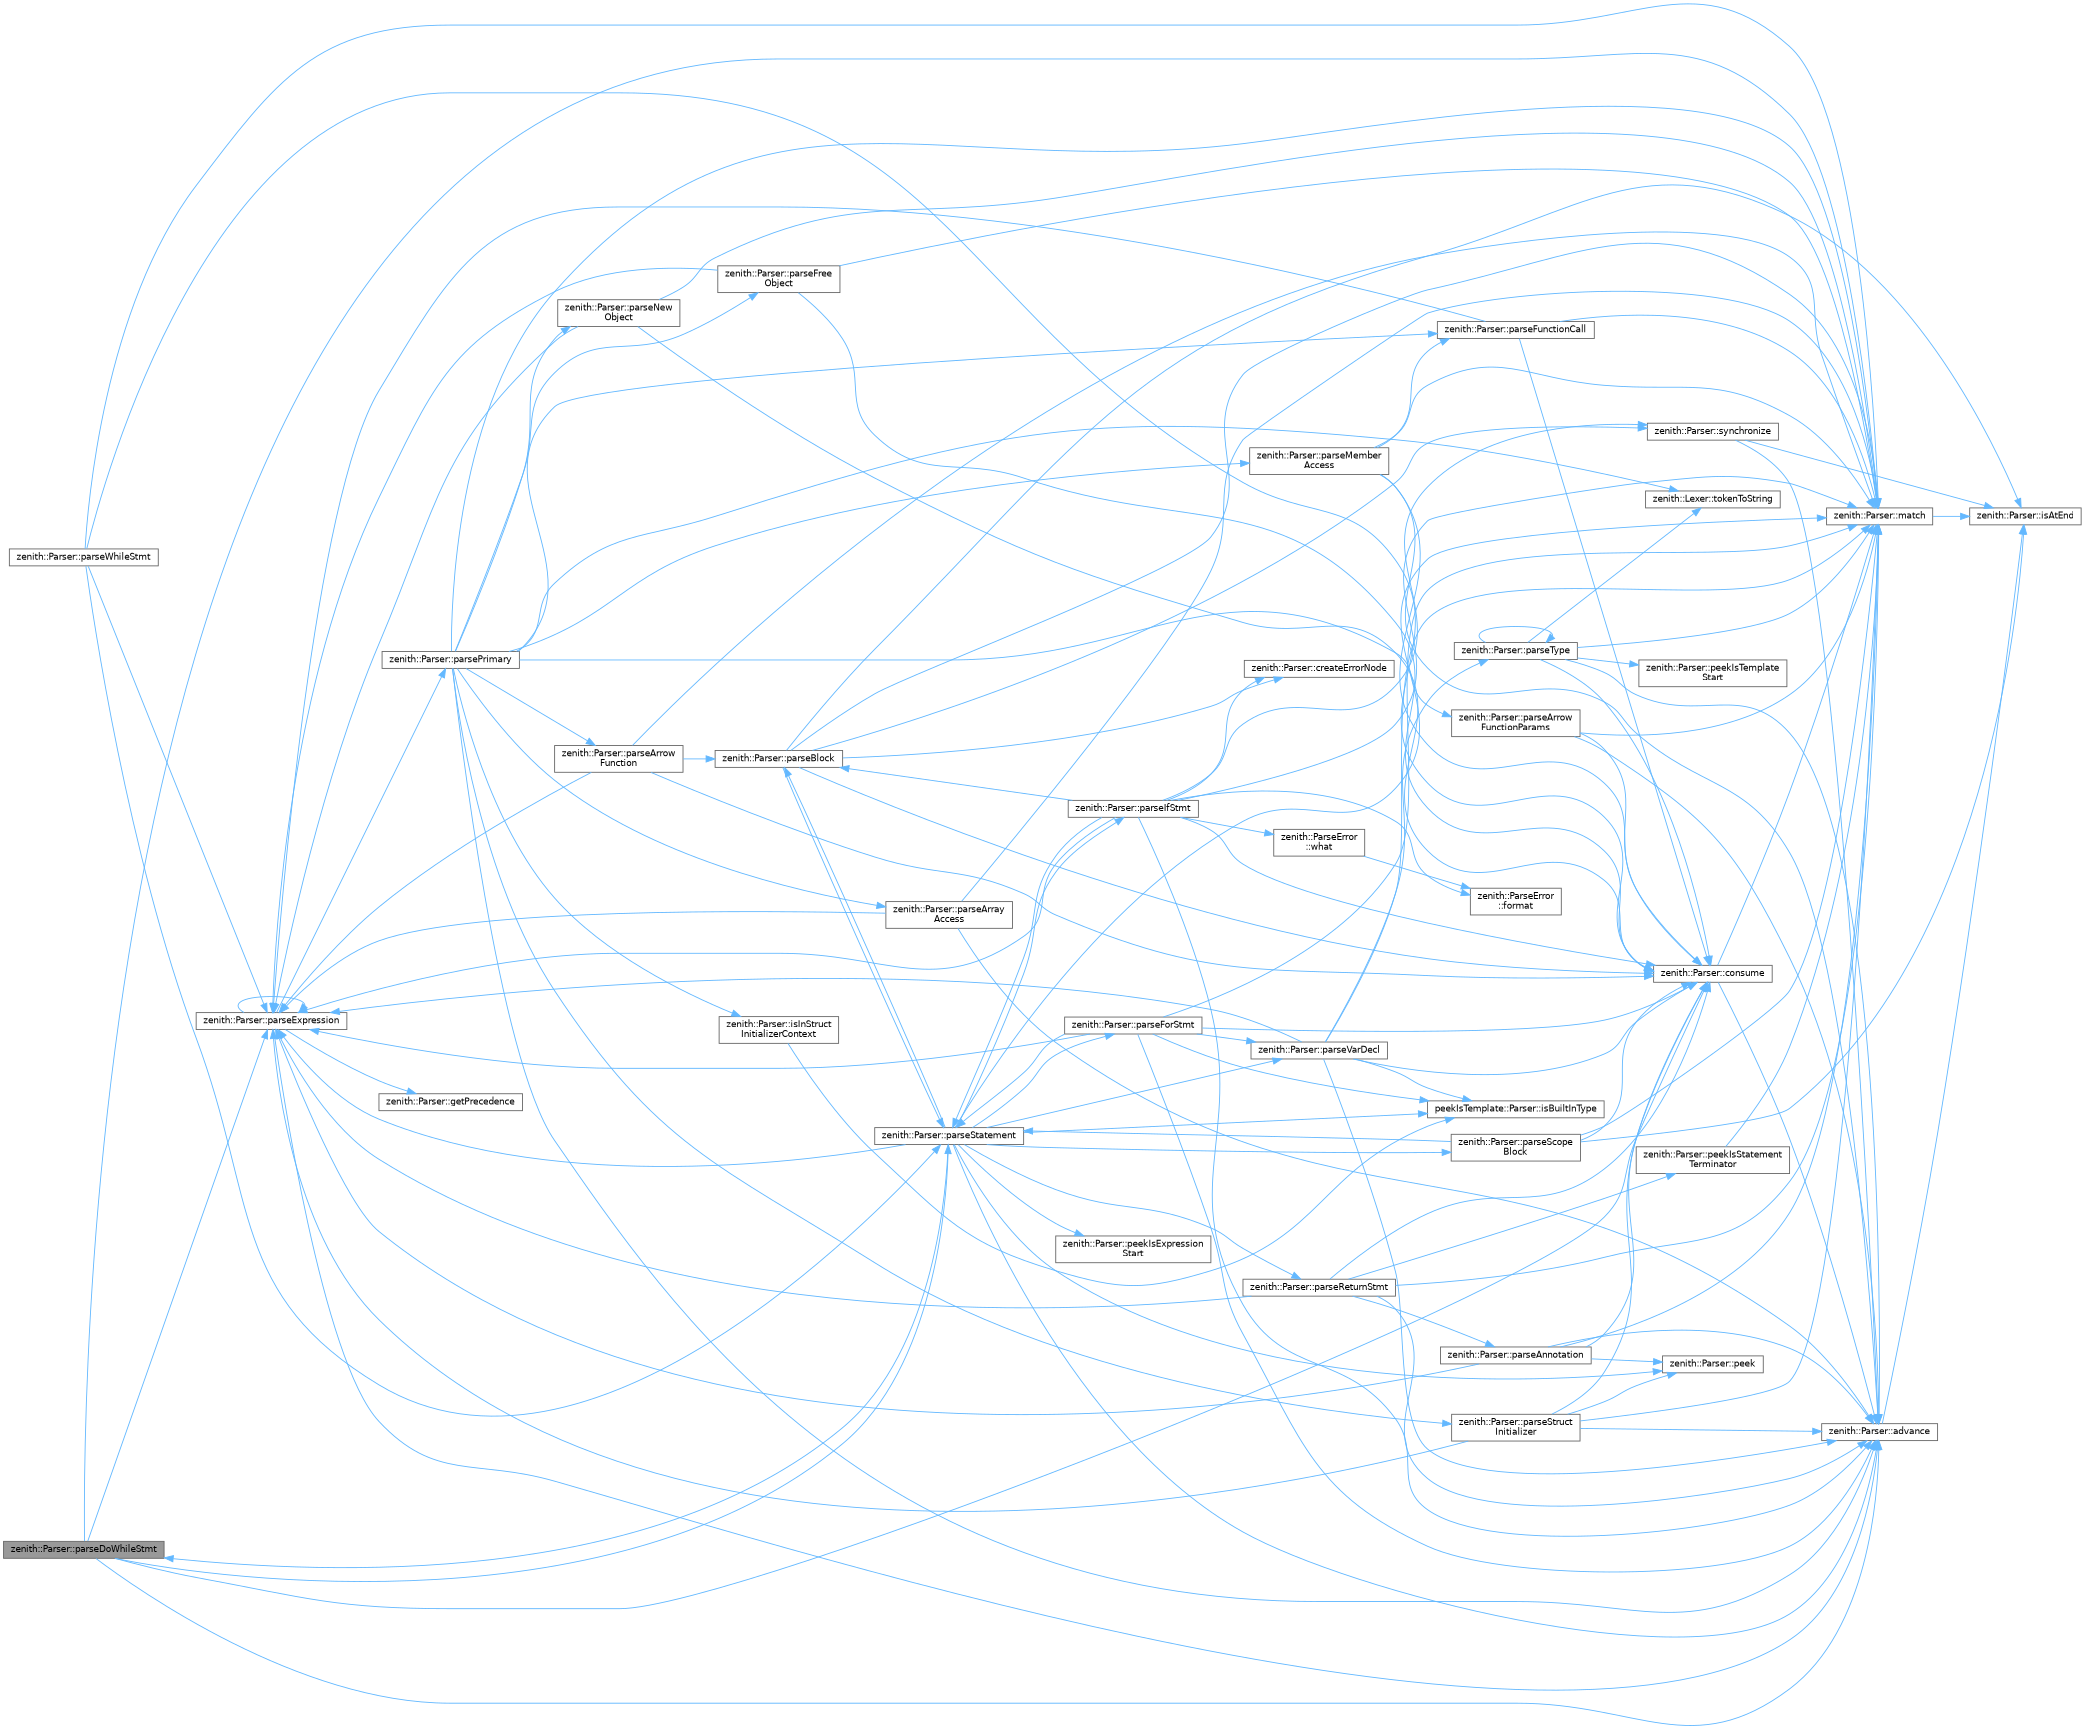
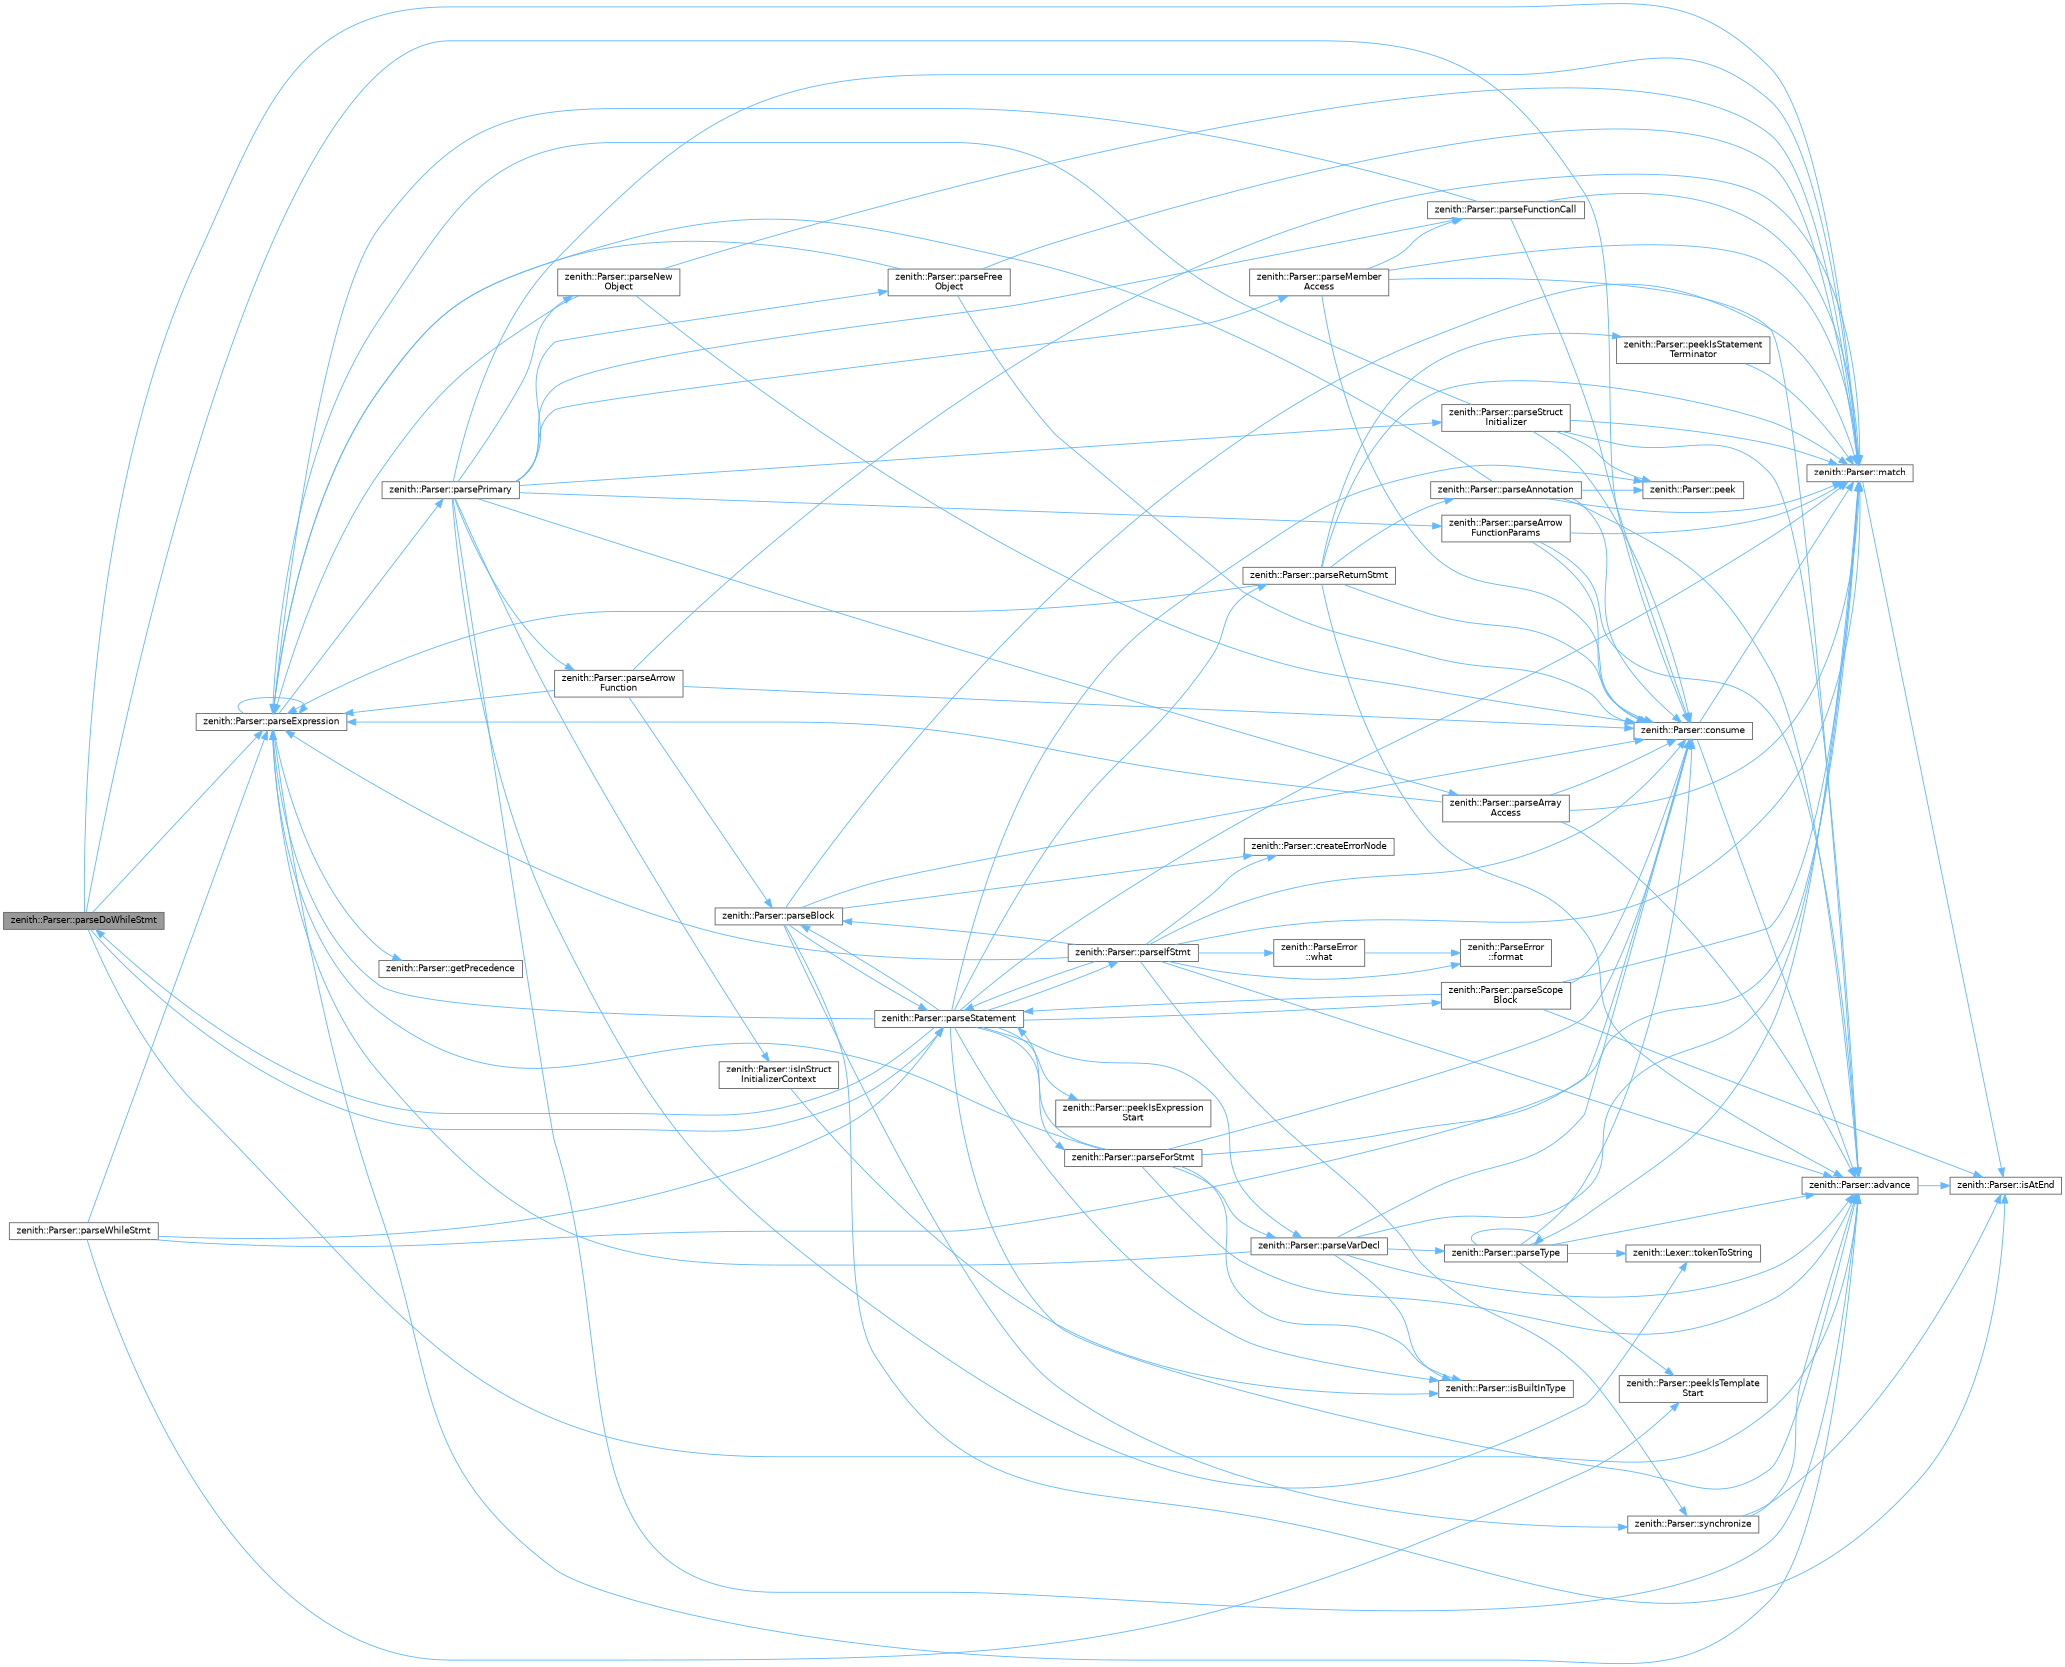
(1009, 25) -> (792, 1659)
none -> (1610, 772)
(1516, 1109) -> (1506, 1389)
